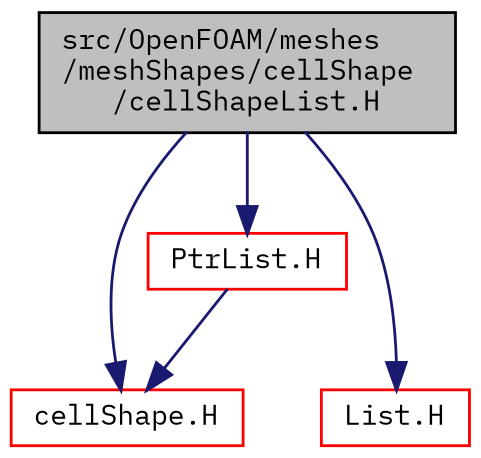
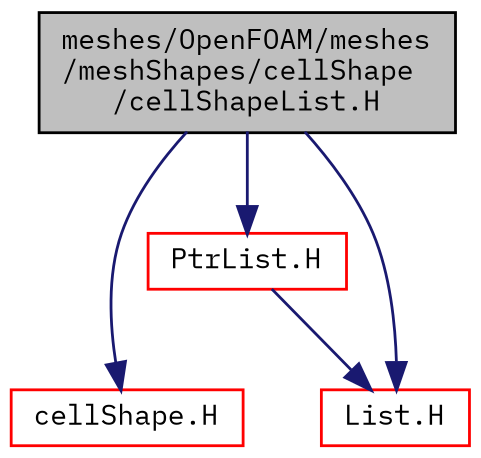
(247, 73) -> (247, 73)
(196, 329) -> (312, 330)
